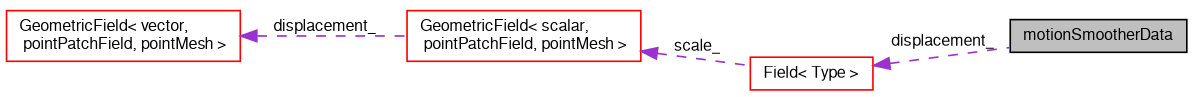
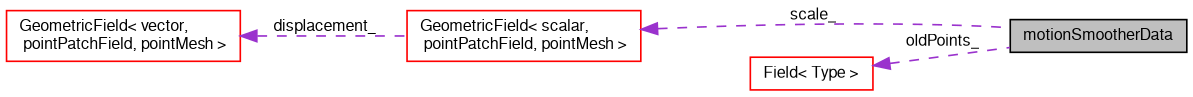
(942, 42) -> (942, 42)
(703, 59) -> (834, 24)
